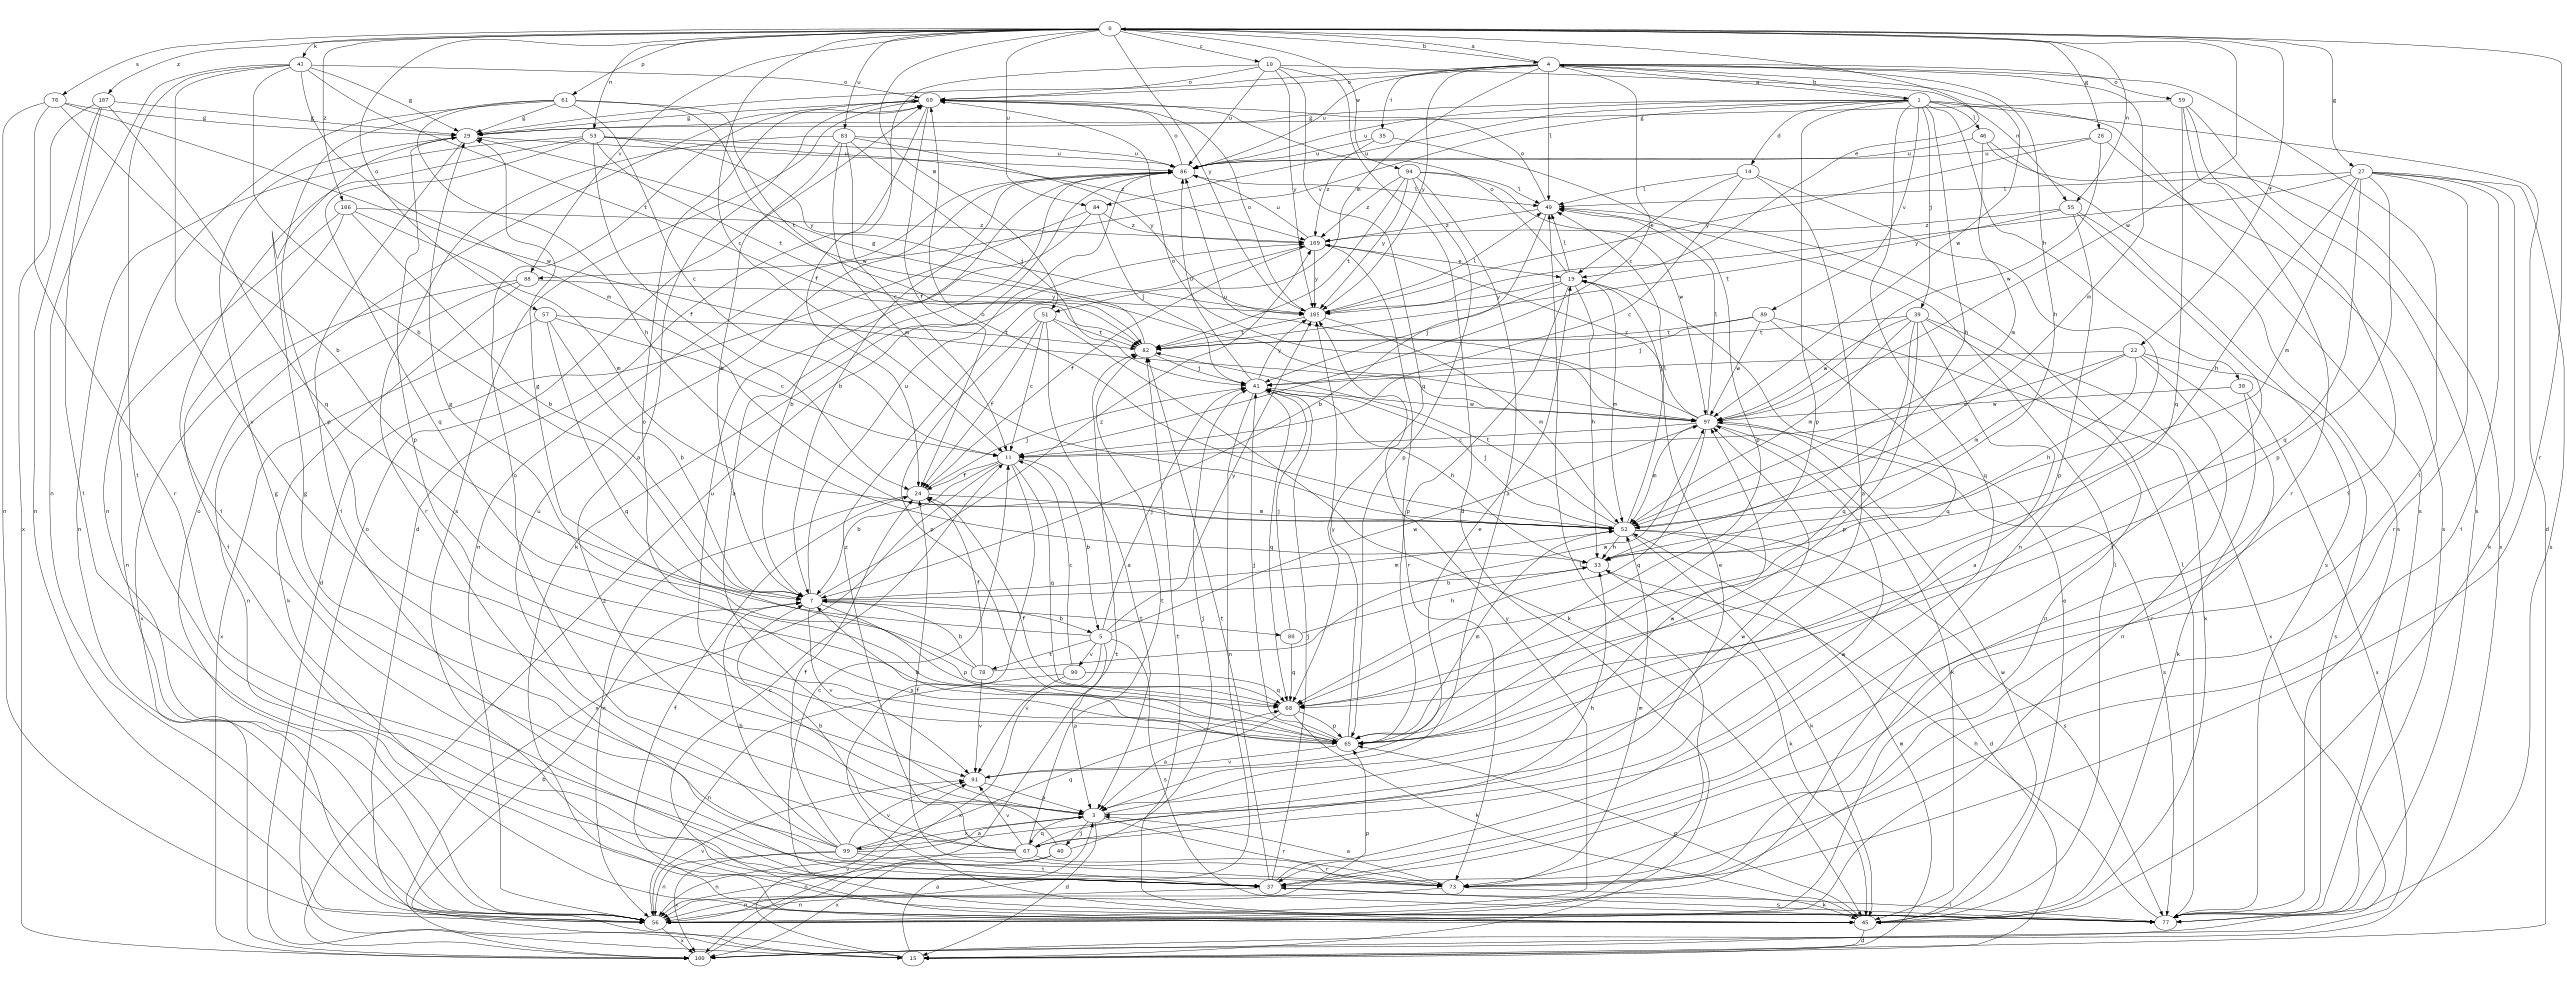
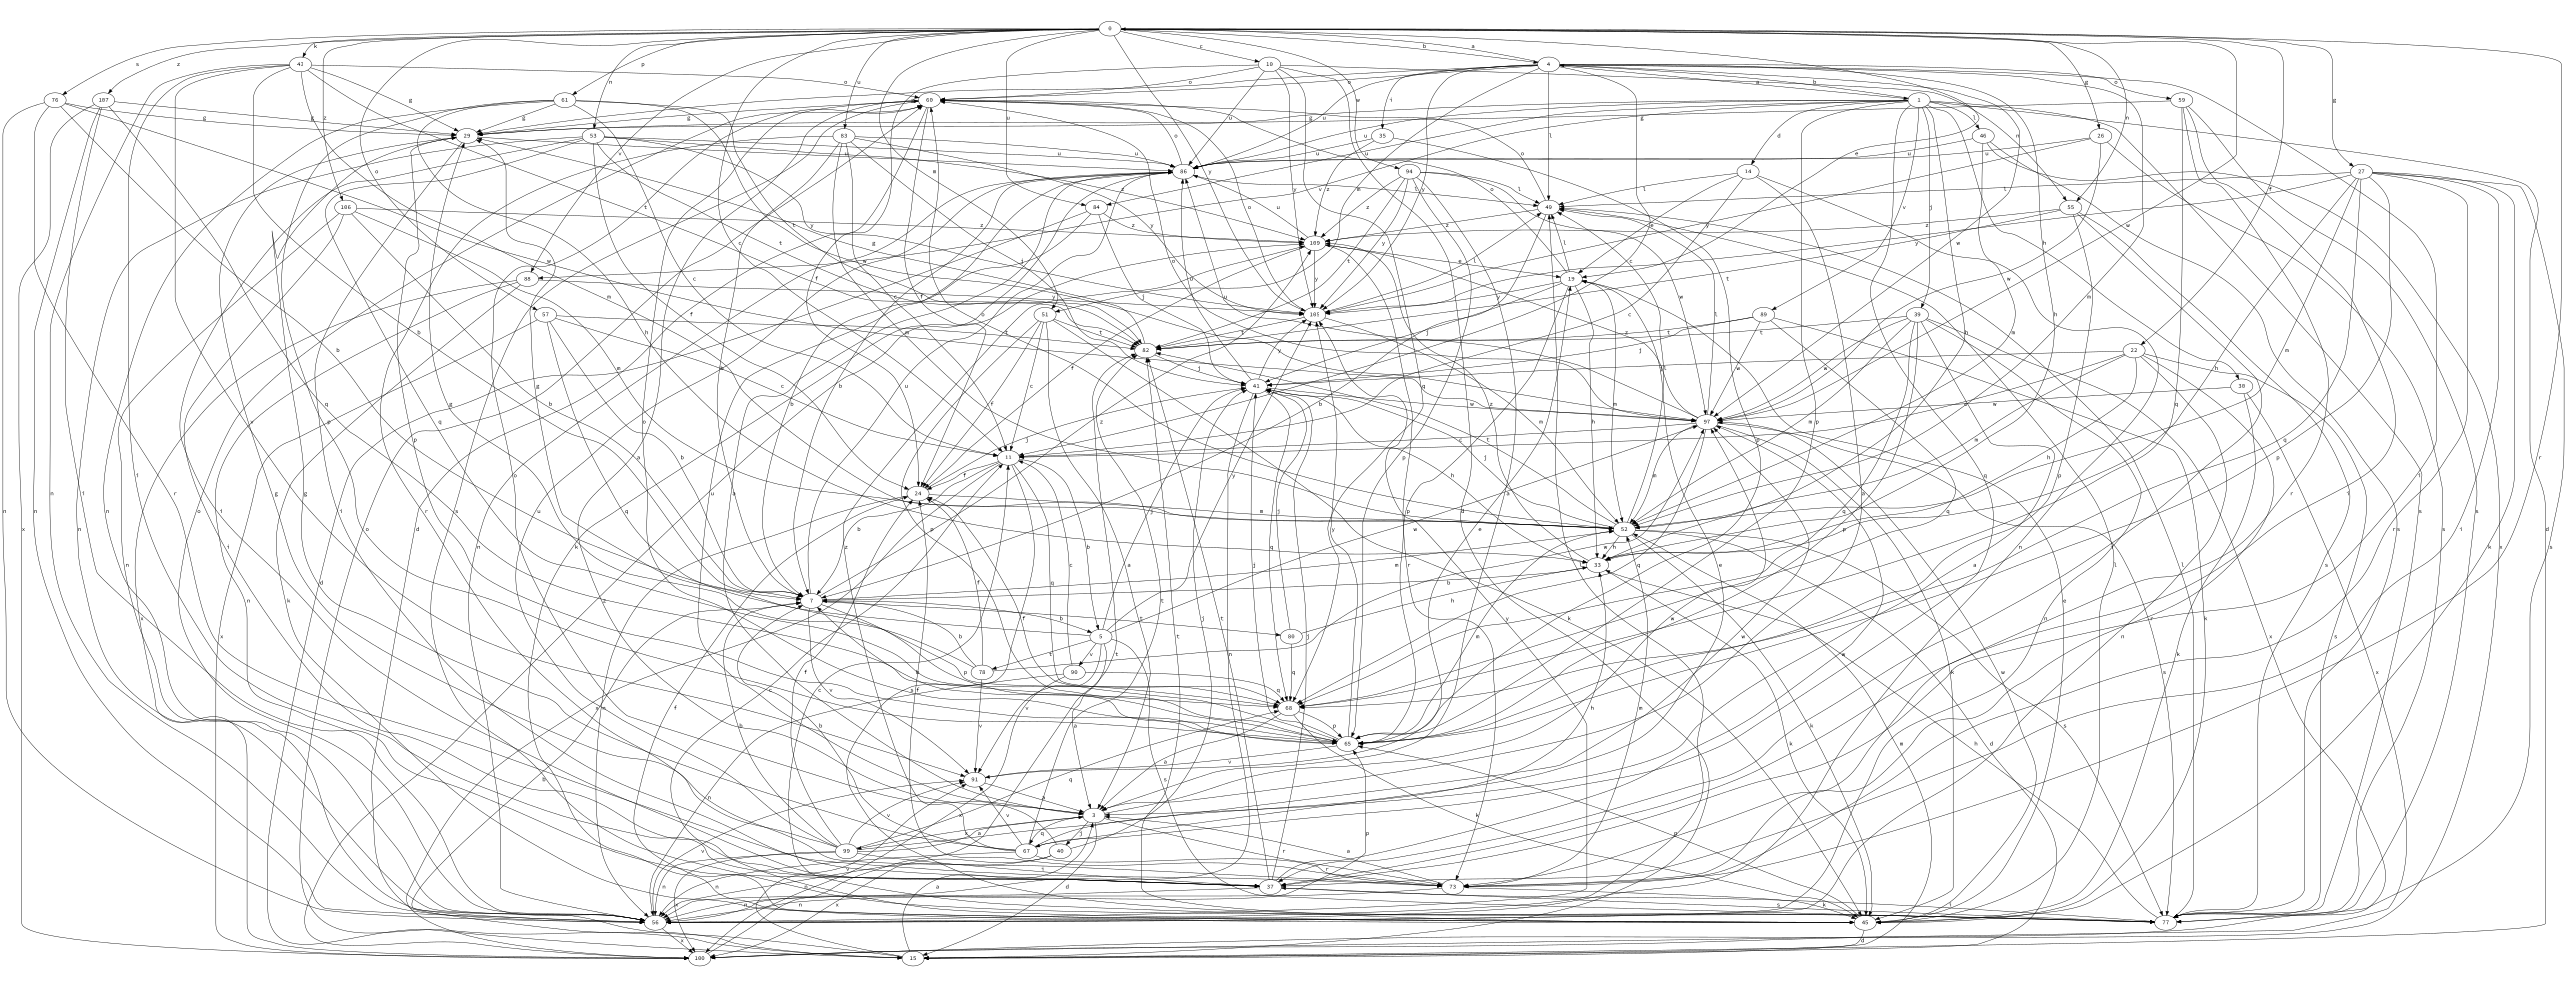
none -> (1484, 393)
